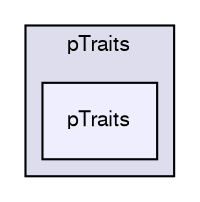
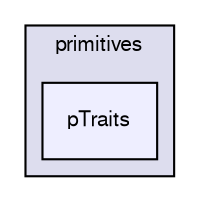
(100, 46) -> (100, 46)
